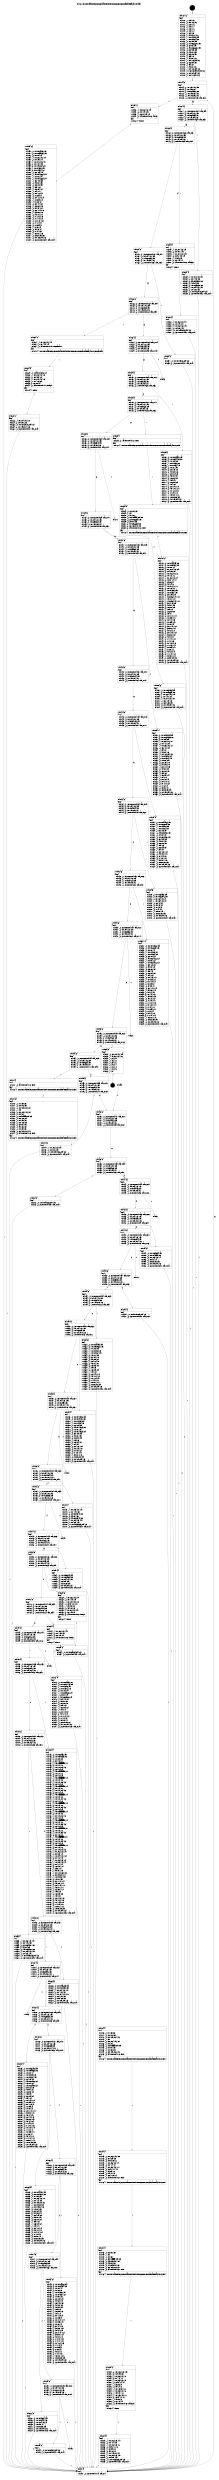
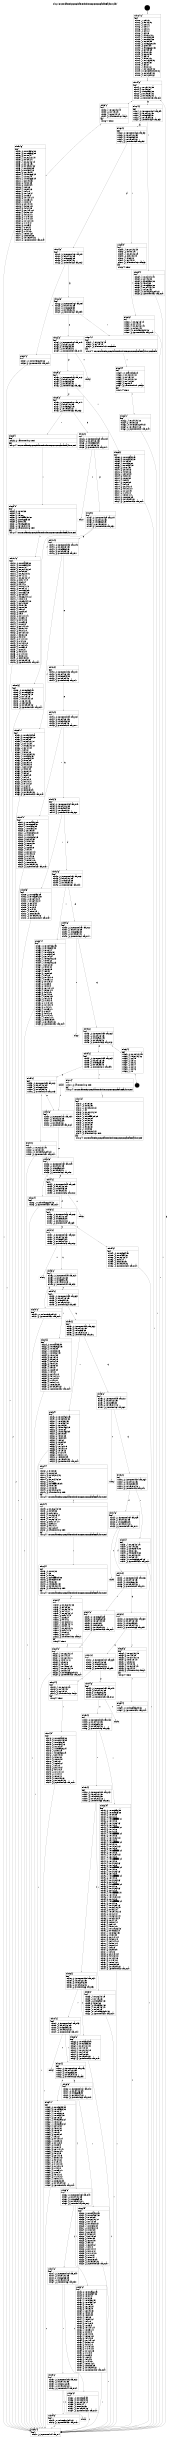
(88, 2026) -> (86, 1639)
